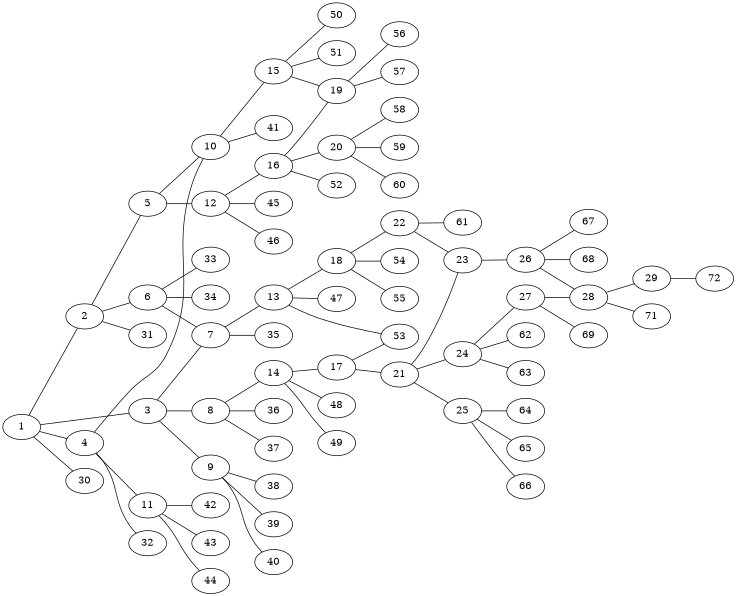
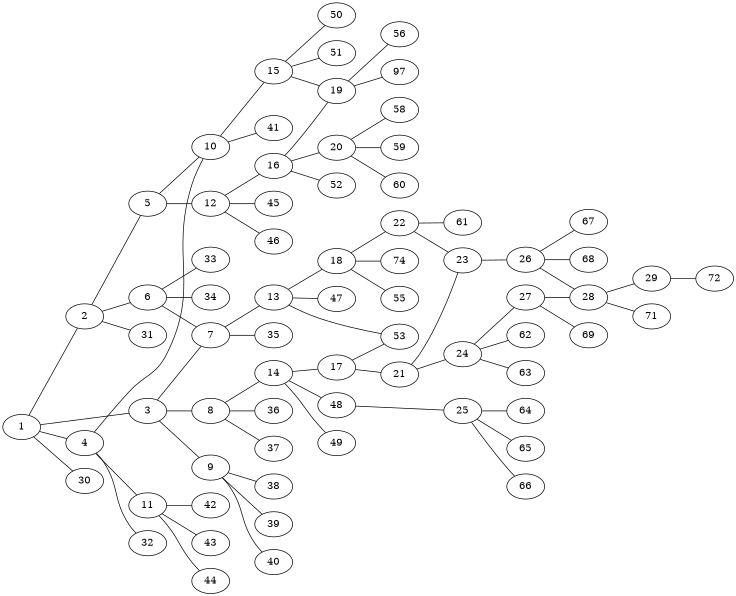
(400, 72) -> (400, 72)
(400, 261) -> (400, 261)
(431, 393) -> (400, 408)
